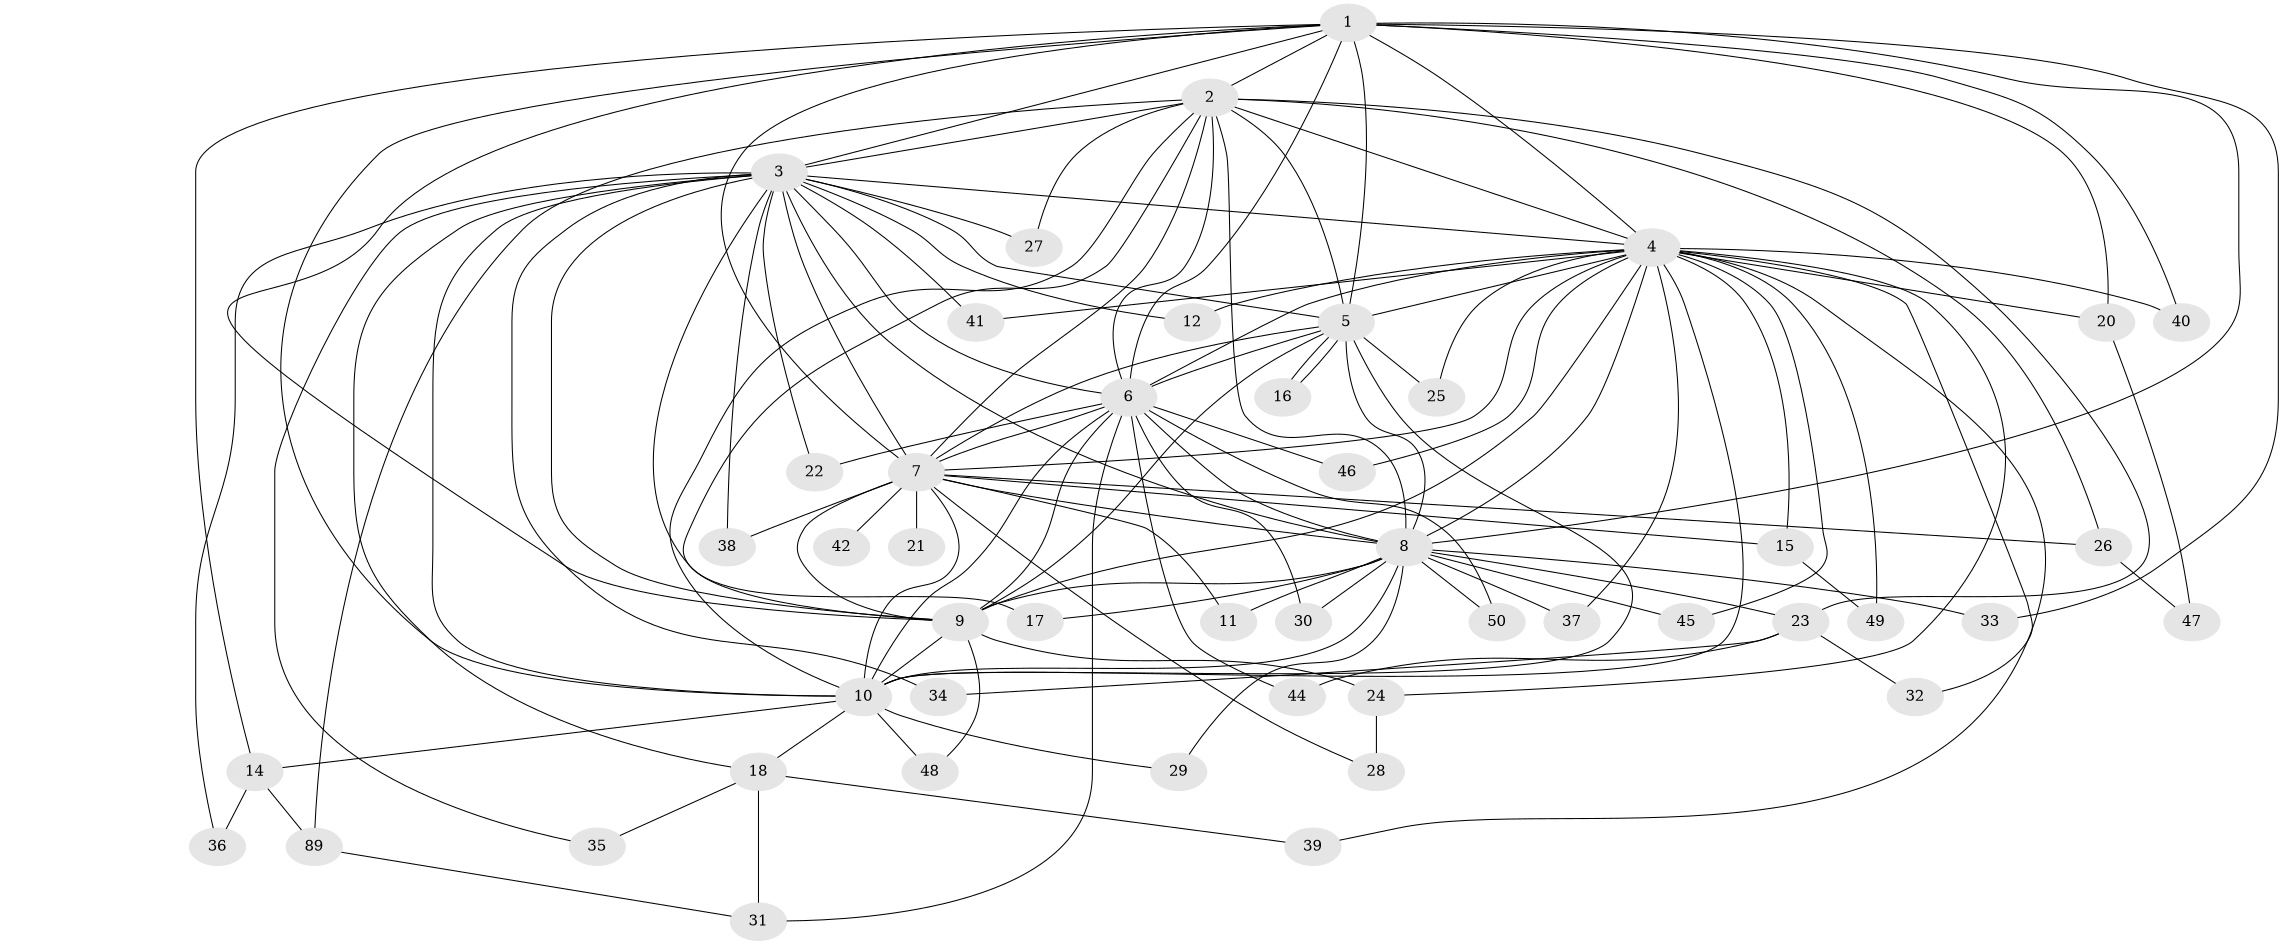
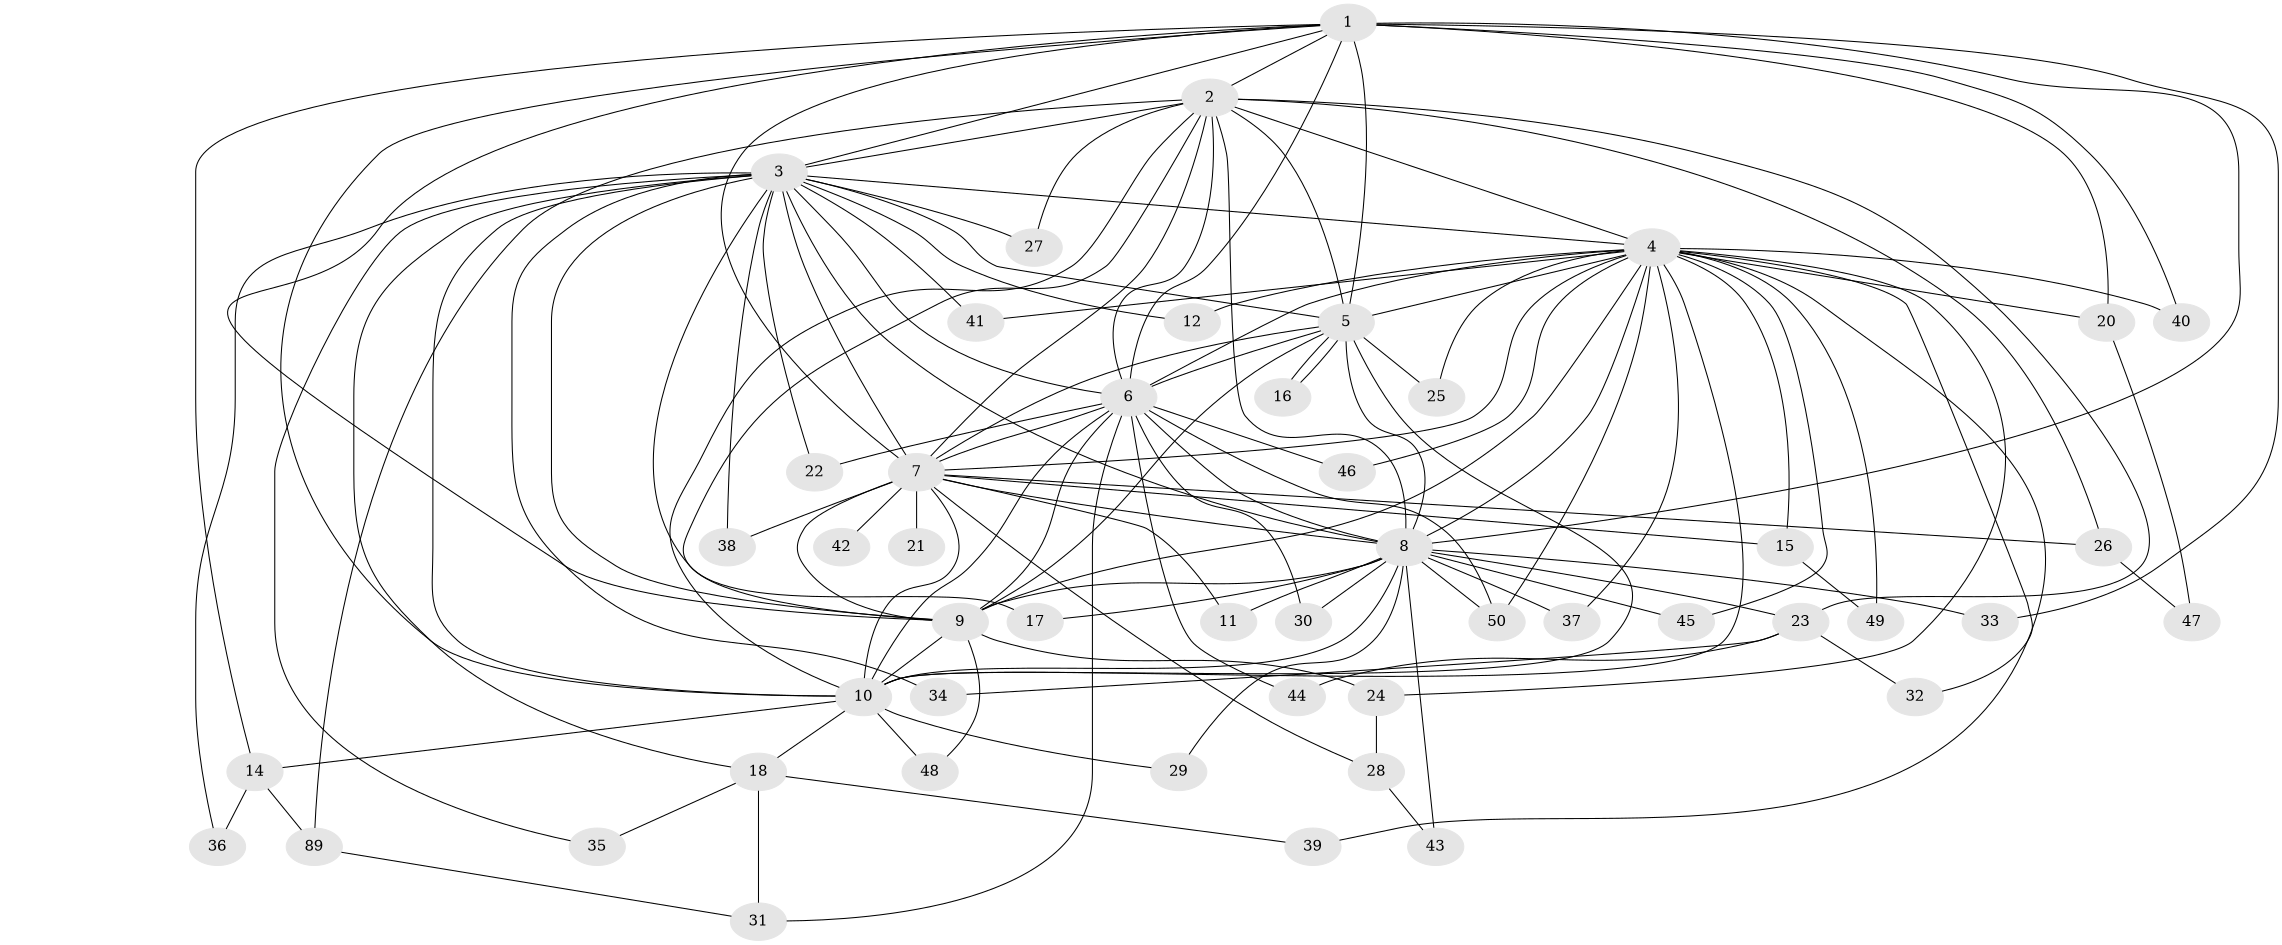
(1527, 142) -> (1600, 444)
none -> (1436, 847)
